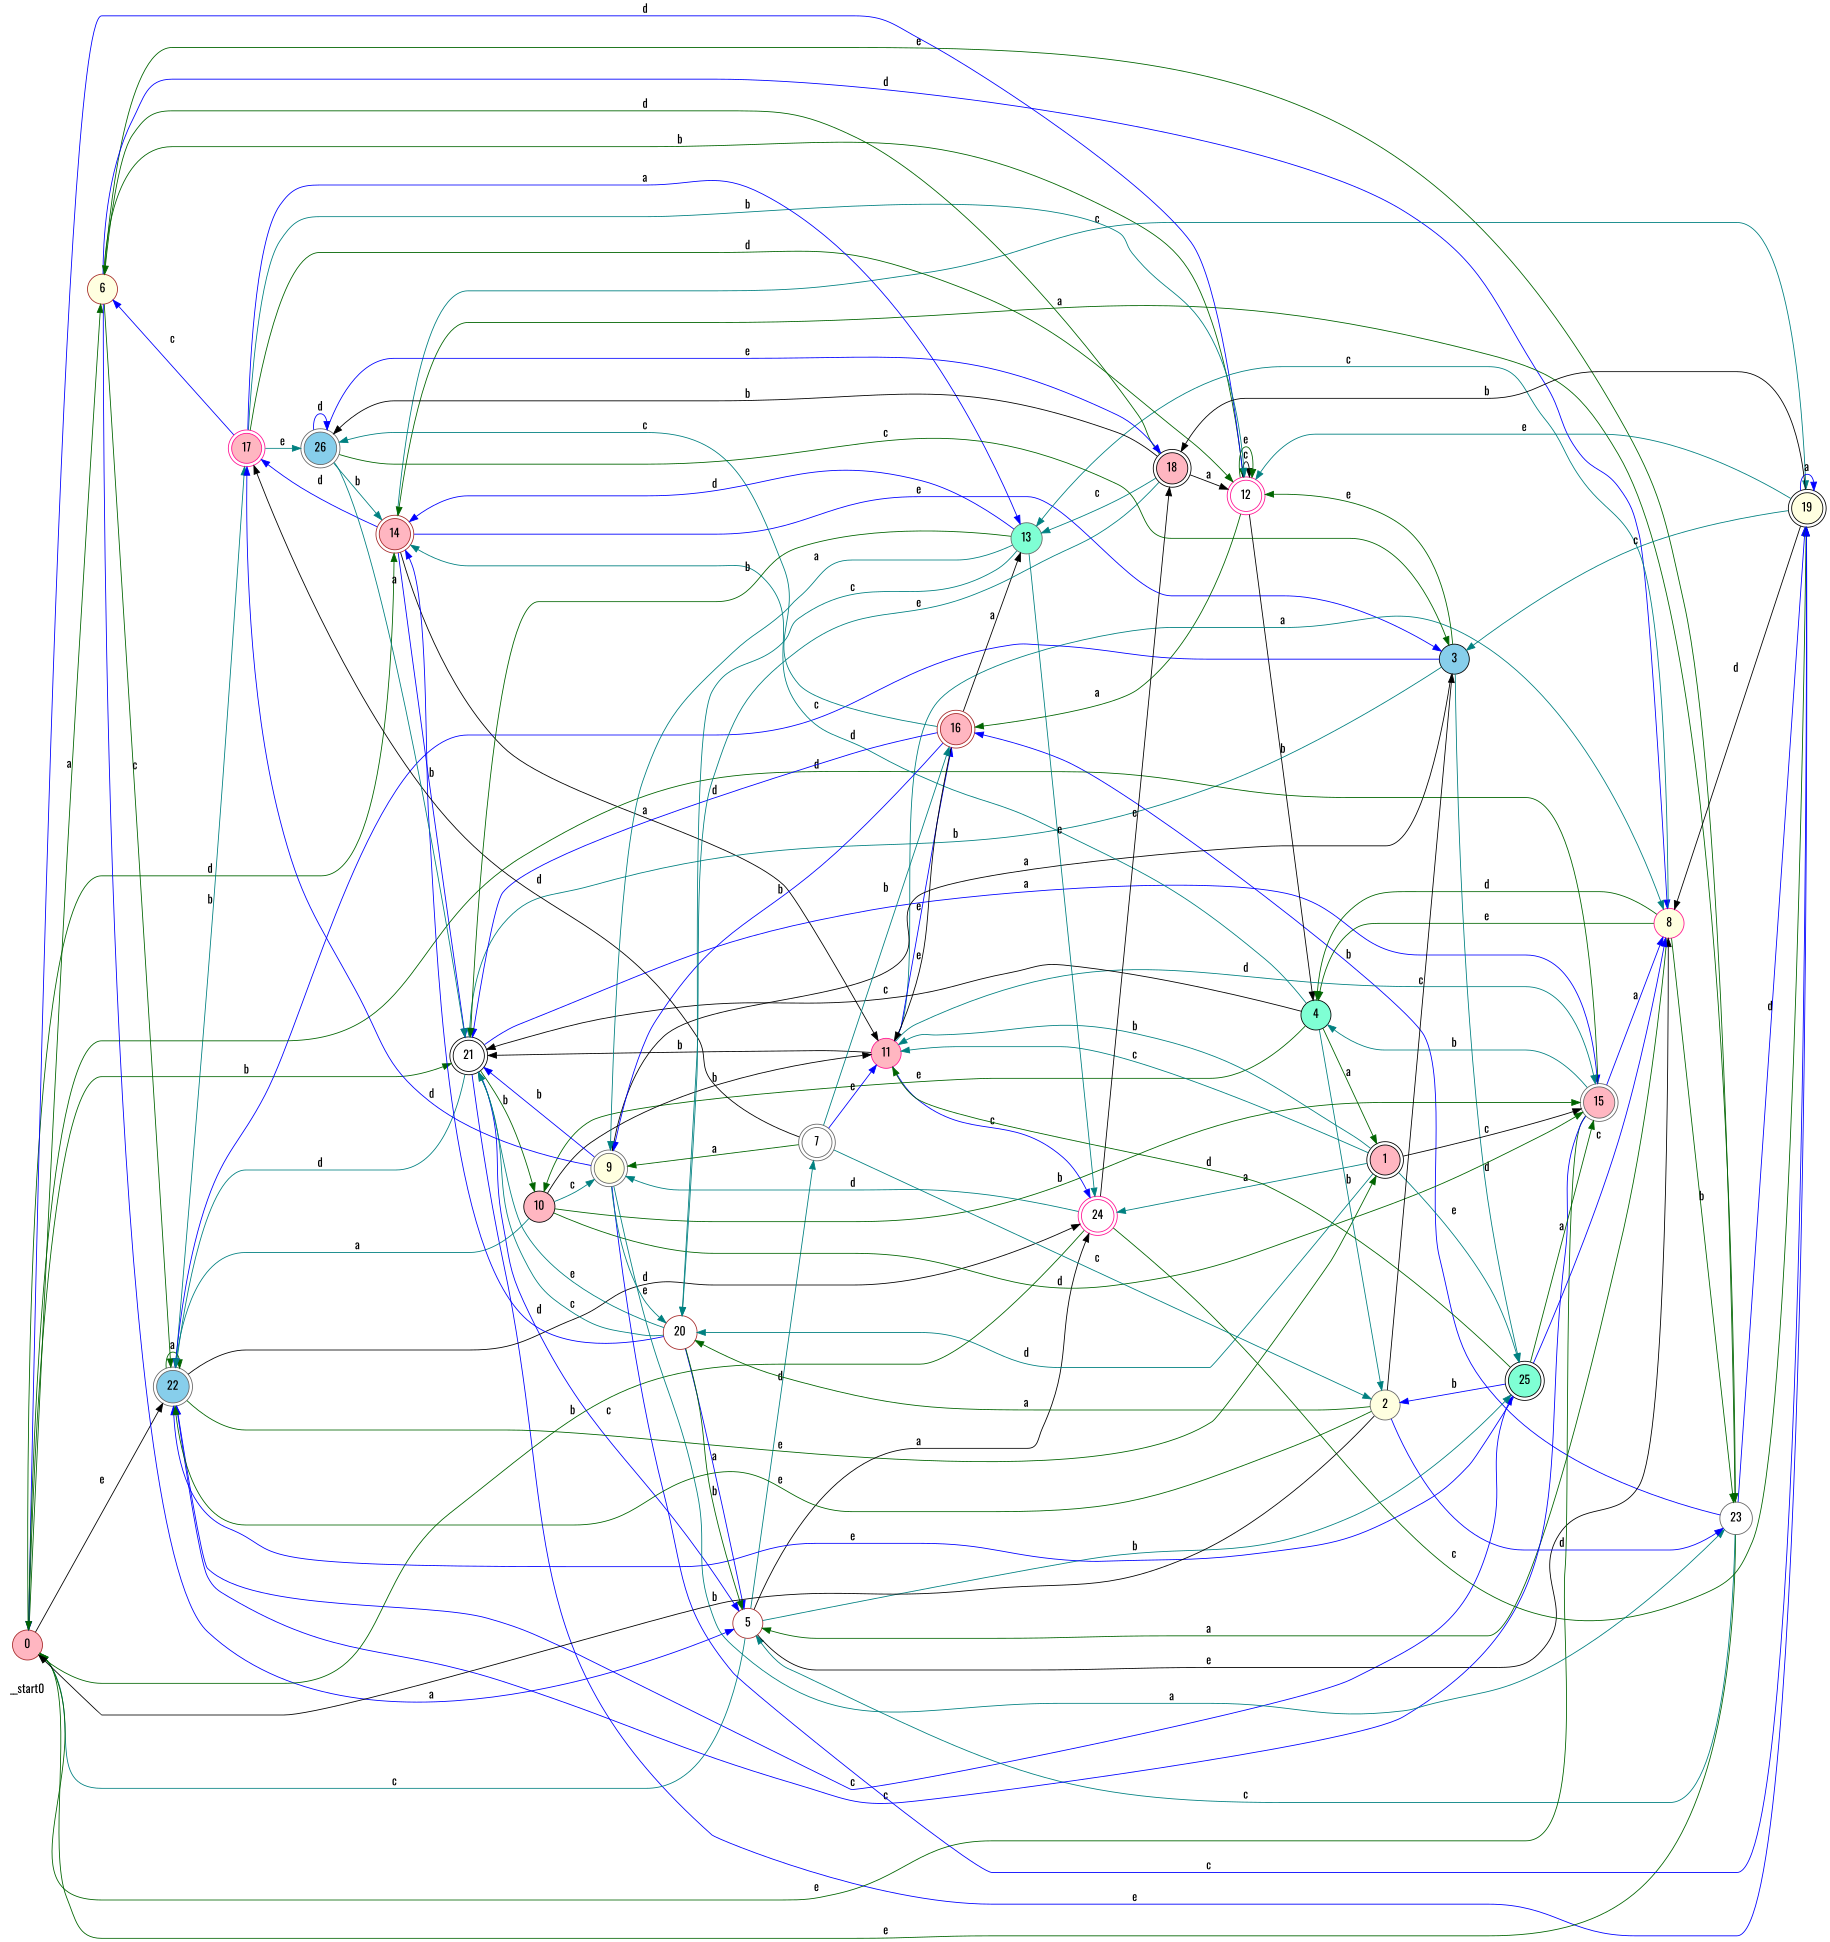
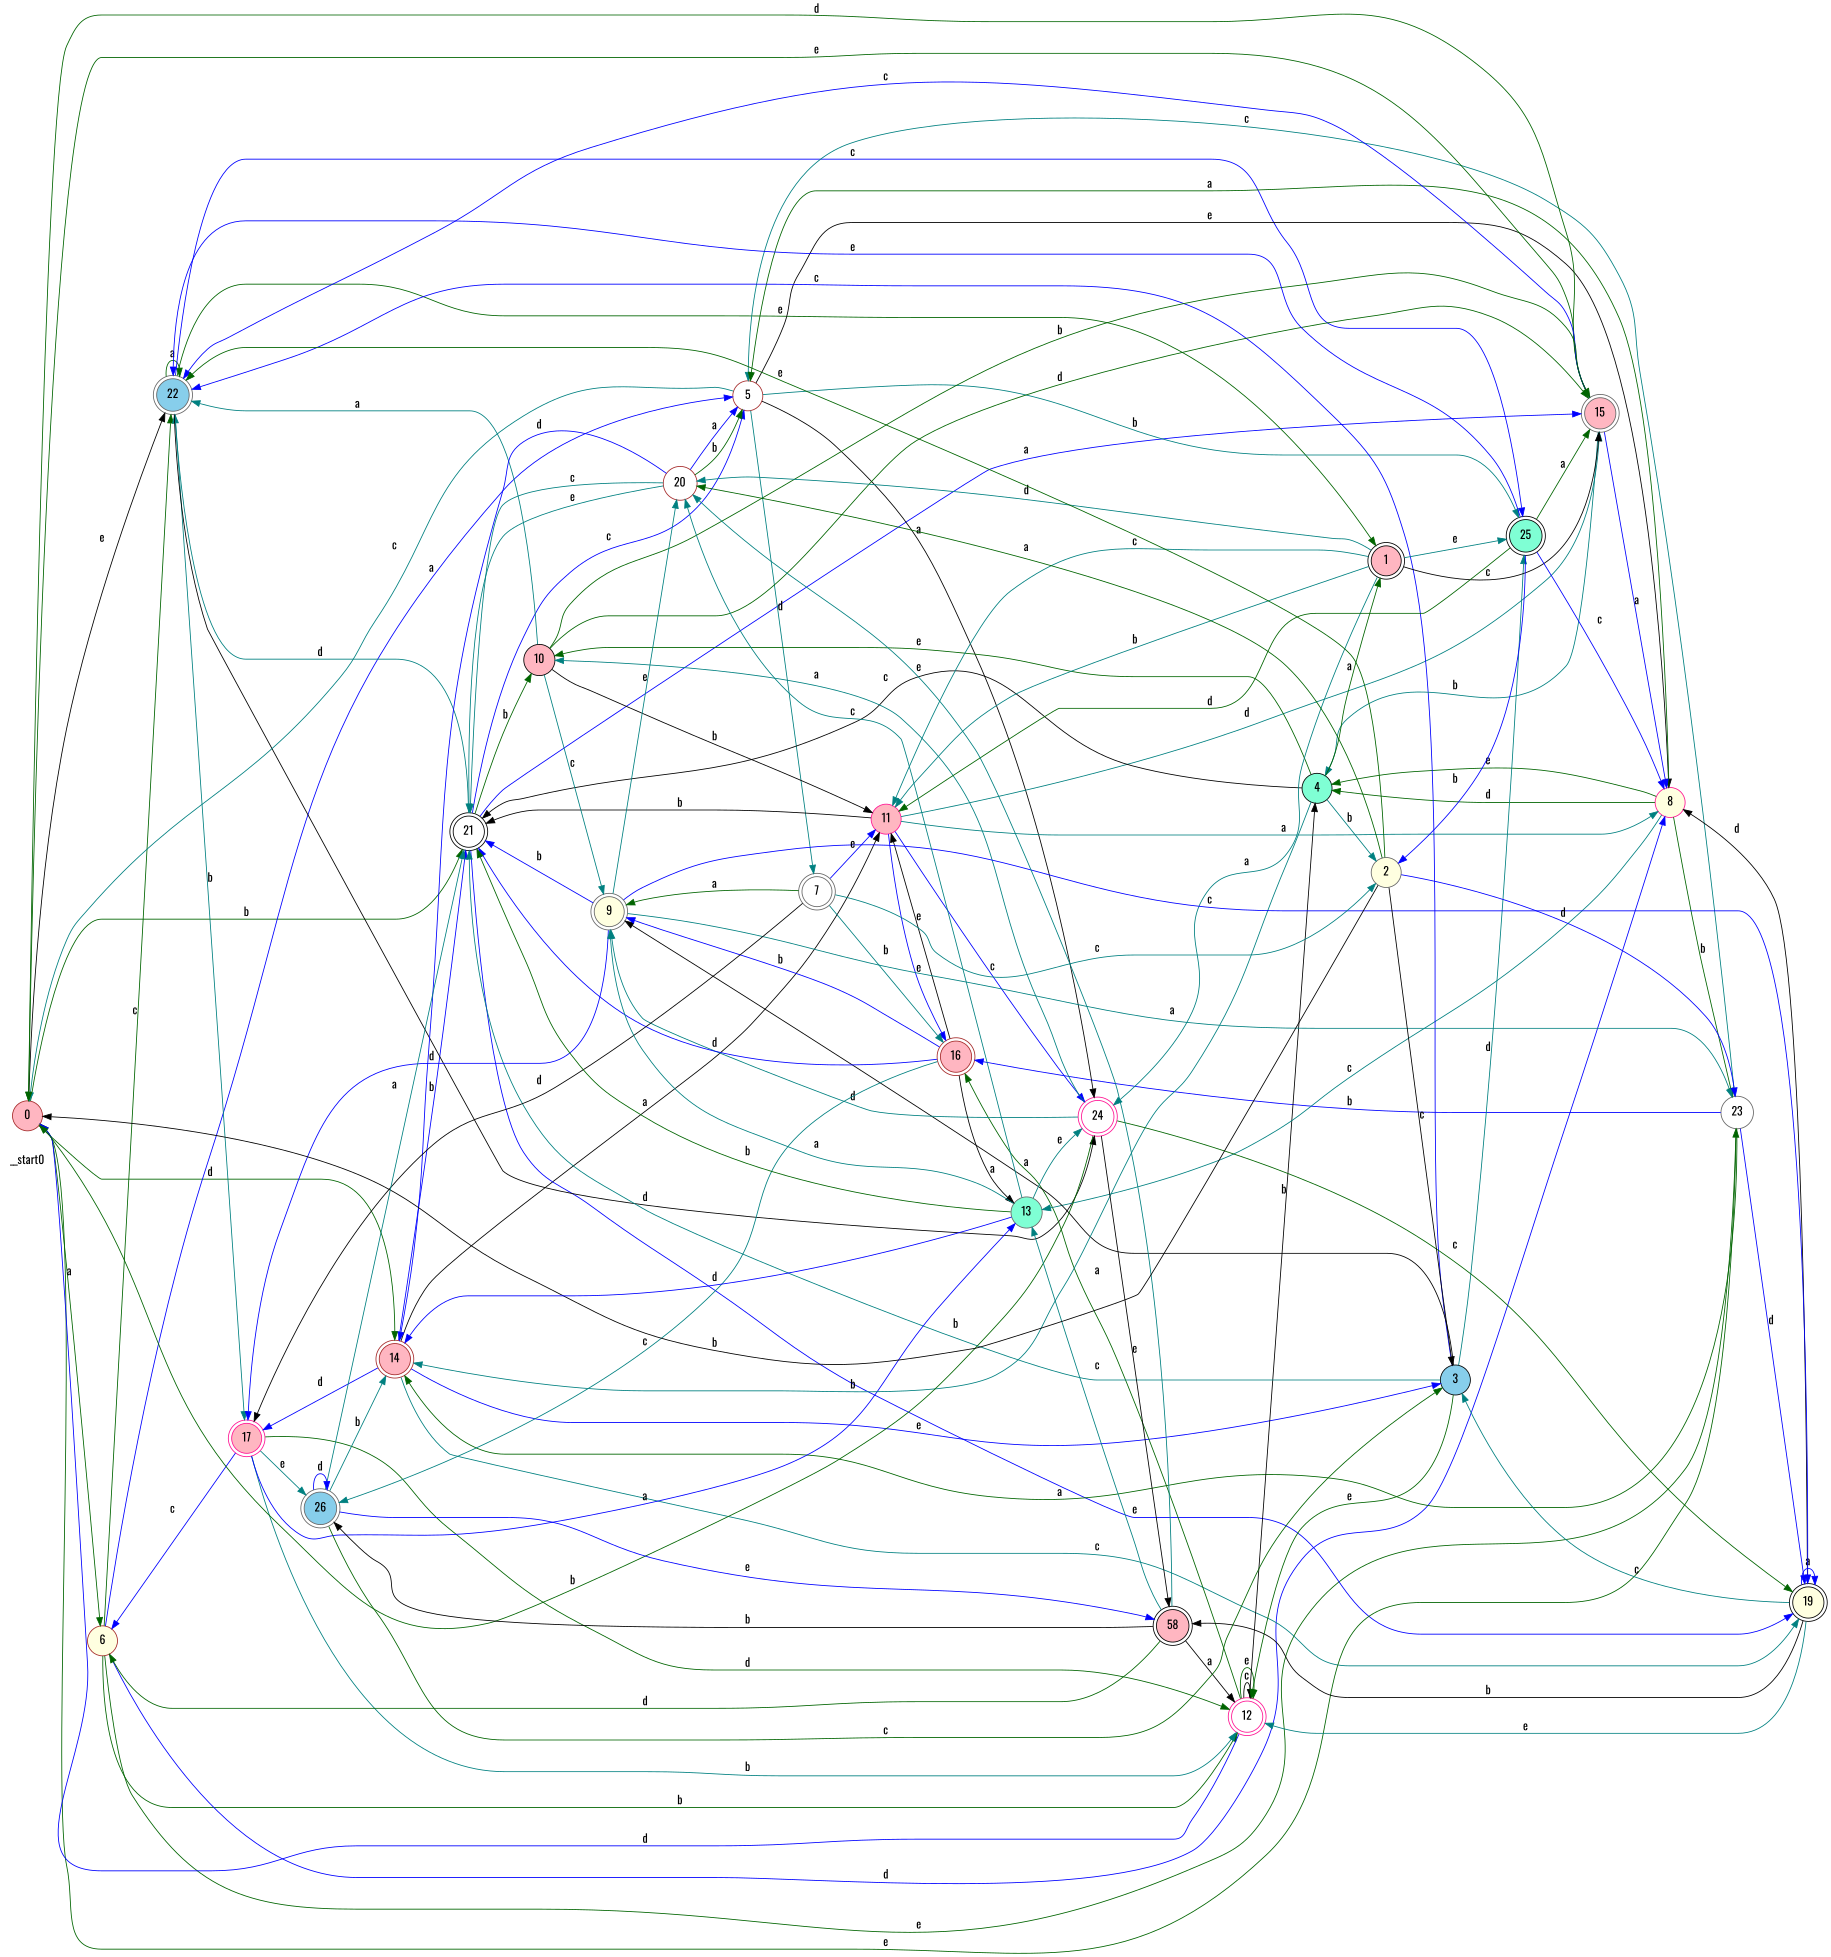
(1172, 468) -> (1173, 1626)
(853, 736) -> (853, 1385)
none -> (931, 749)
